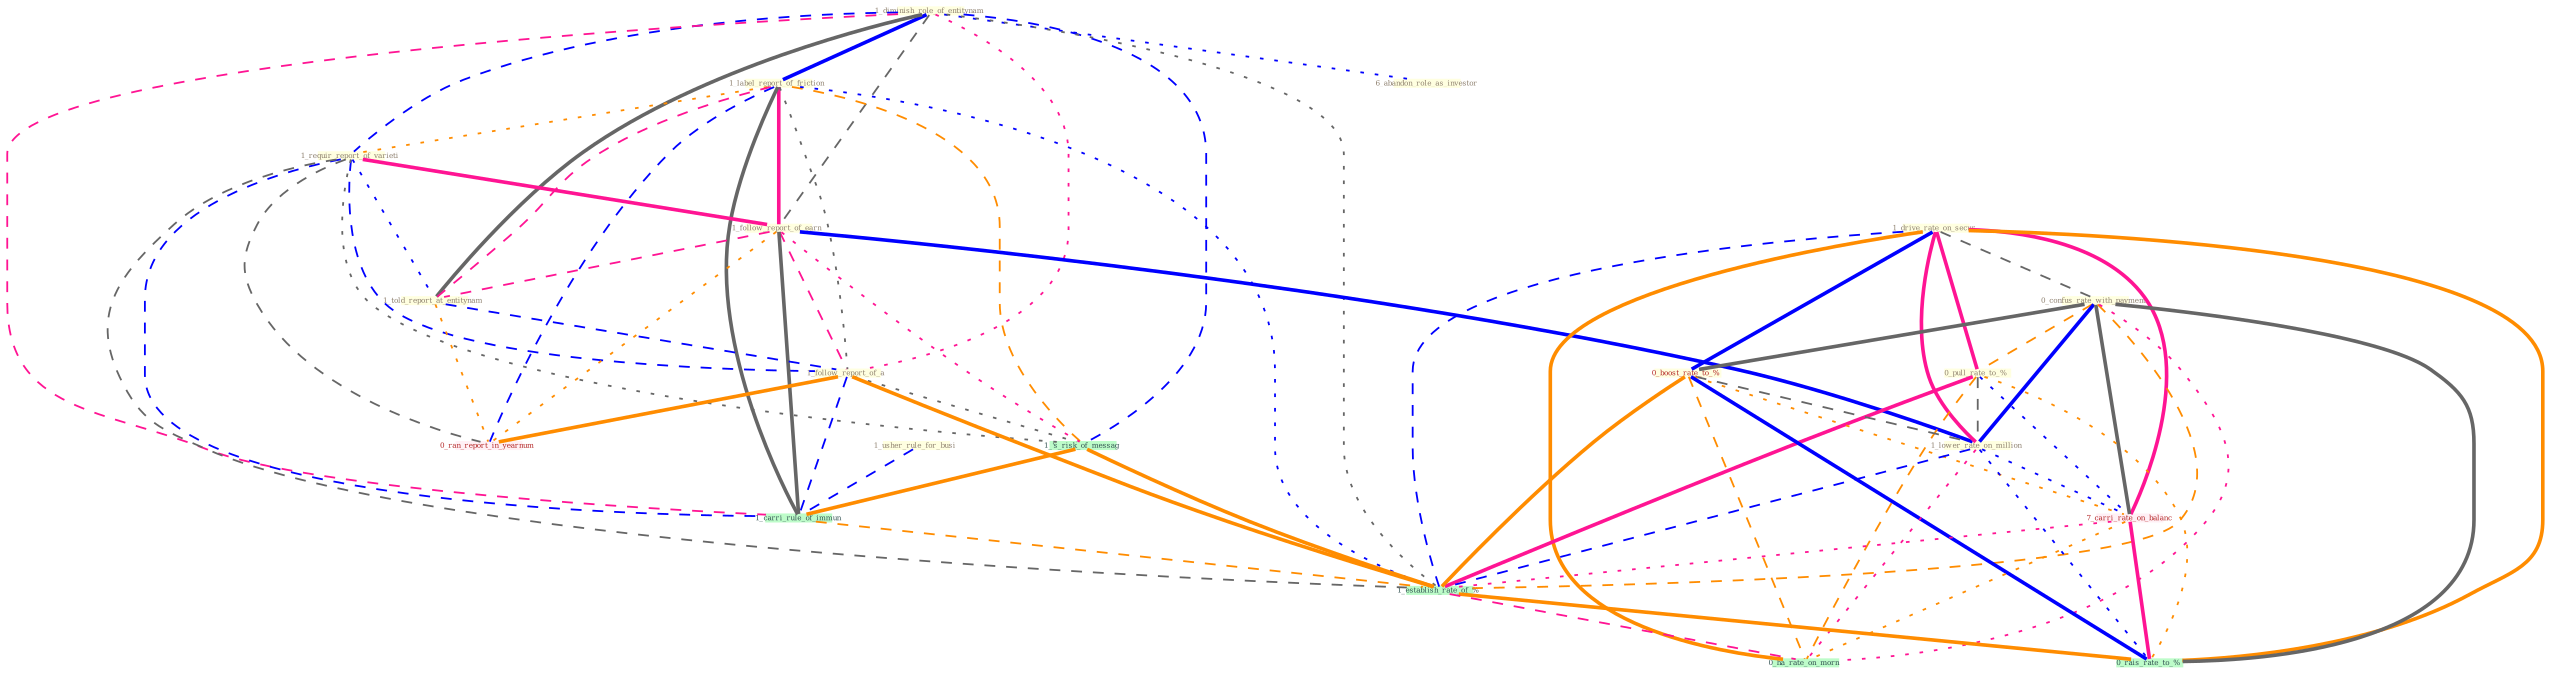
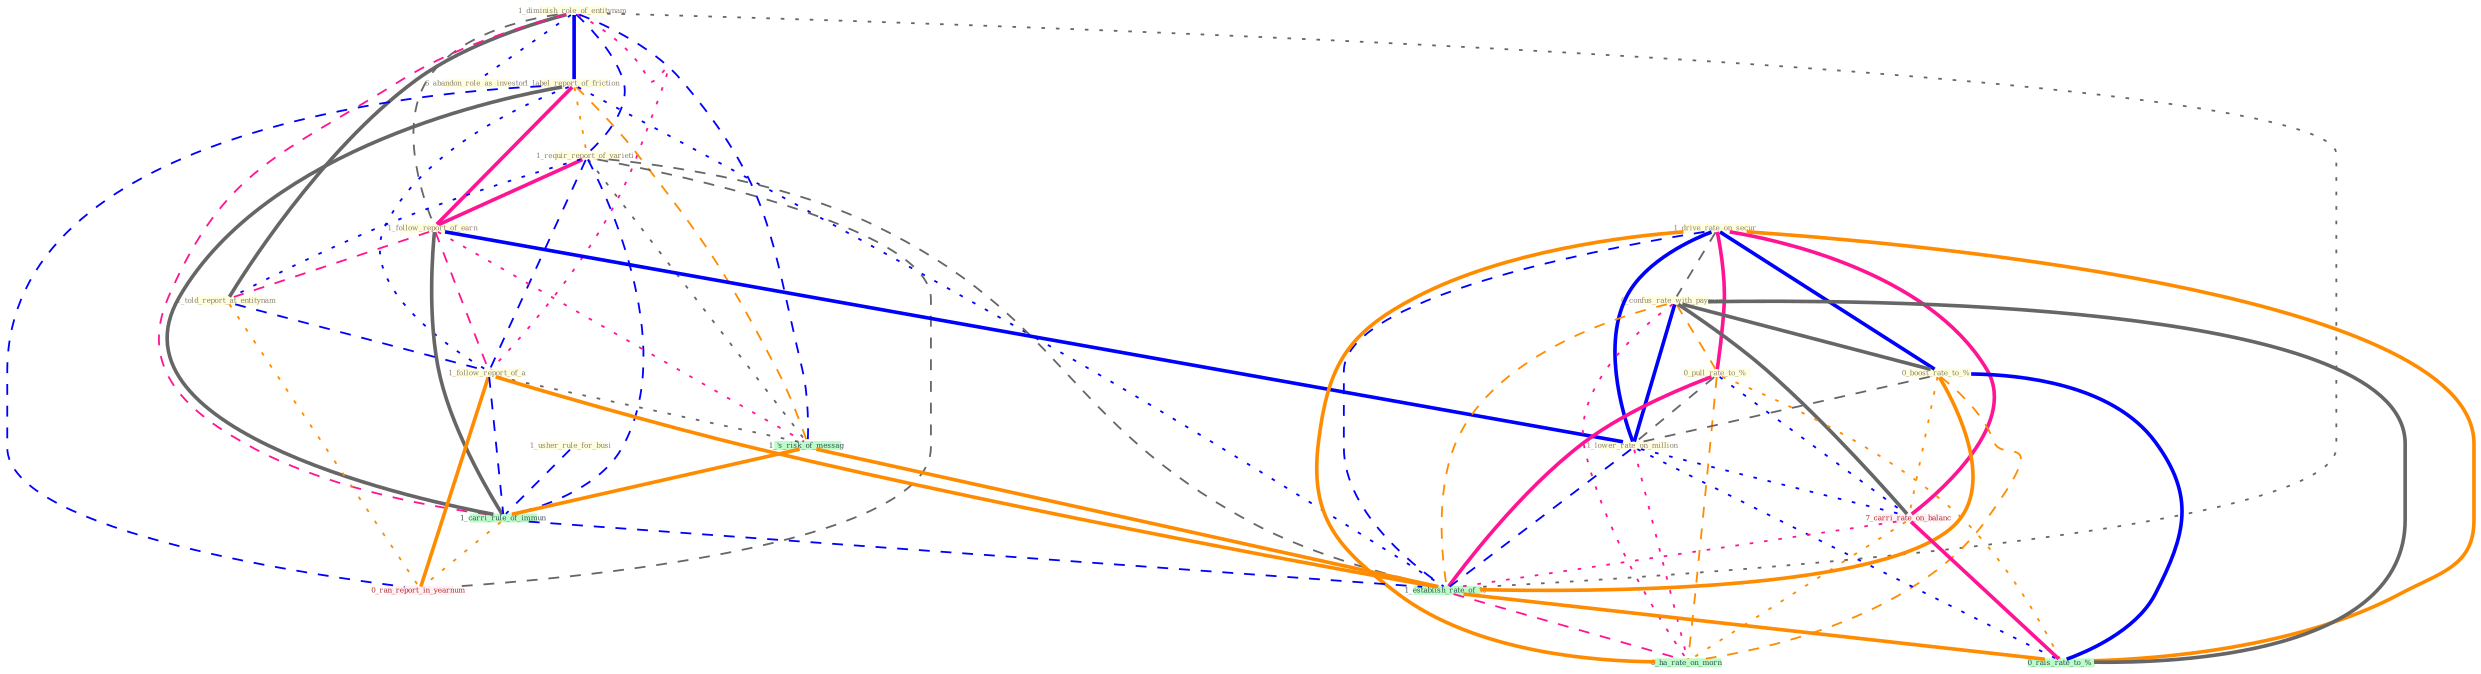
(620, 142) -> none
(826, 218) -> (397, 207)
(648, 326) -> (462, 554)
(1923, 345) -> (1624, 303)
(1688, 373) -> (1938, 373)
(1119, 554) -> (975, 554)
